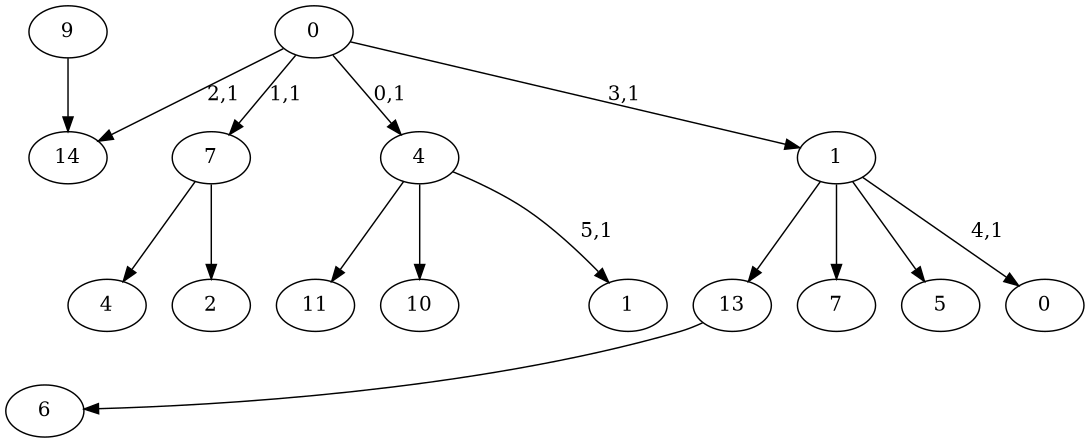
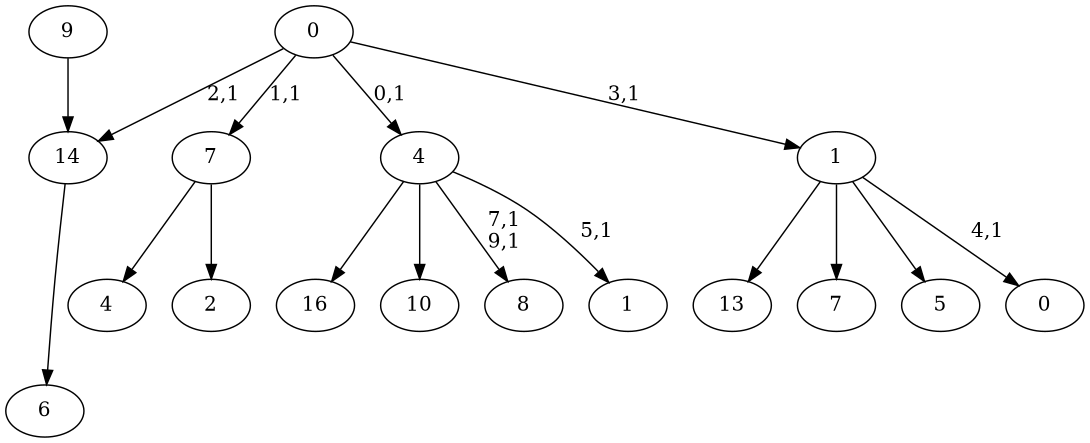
(315, 305) -> (315, 305)
none -> (524, 305)
(404, 385) -> (55, 277)
